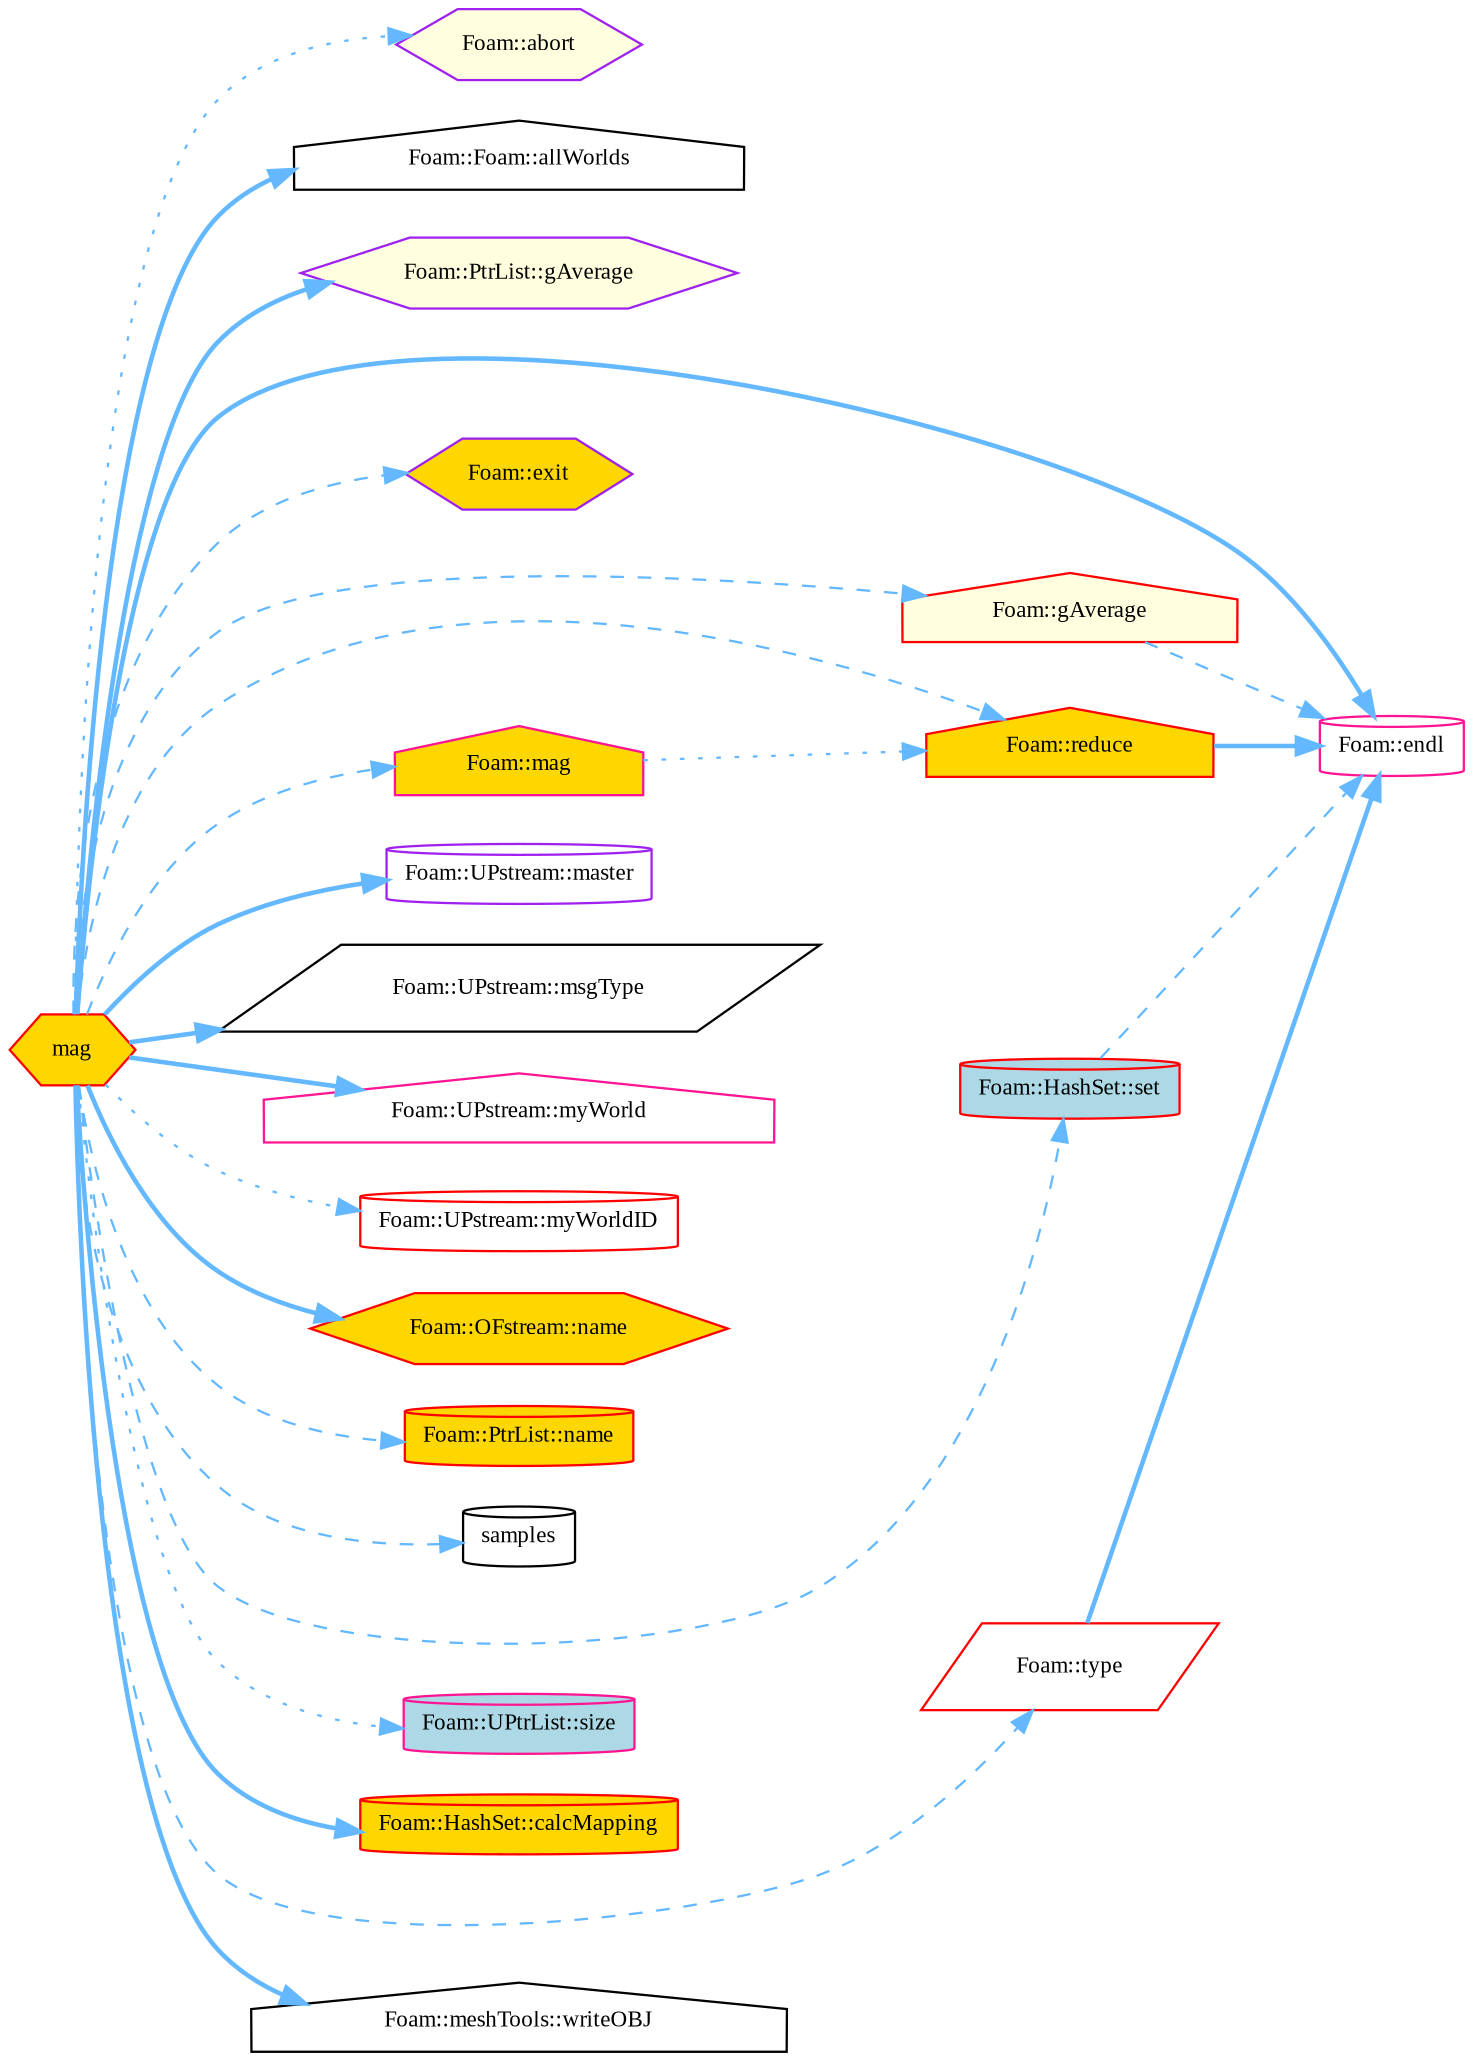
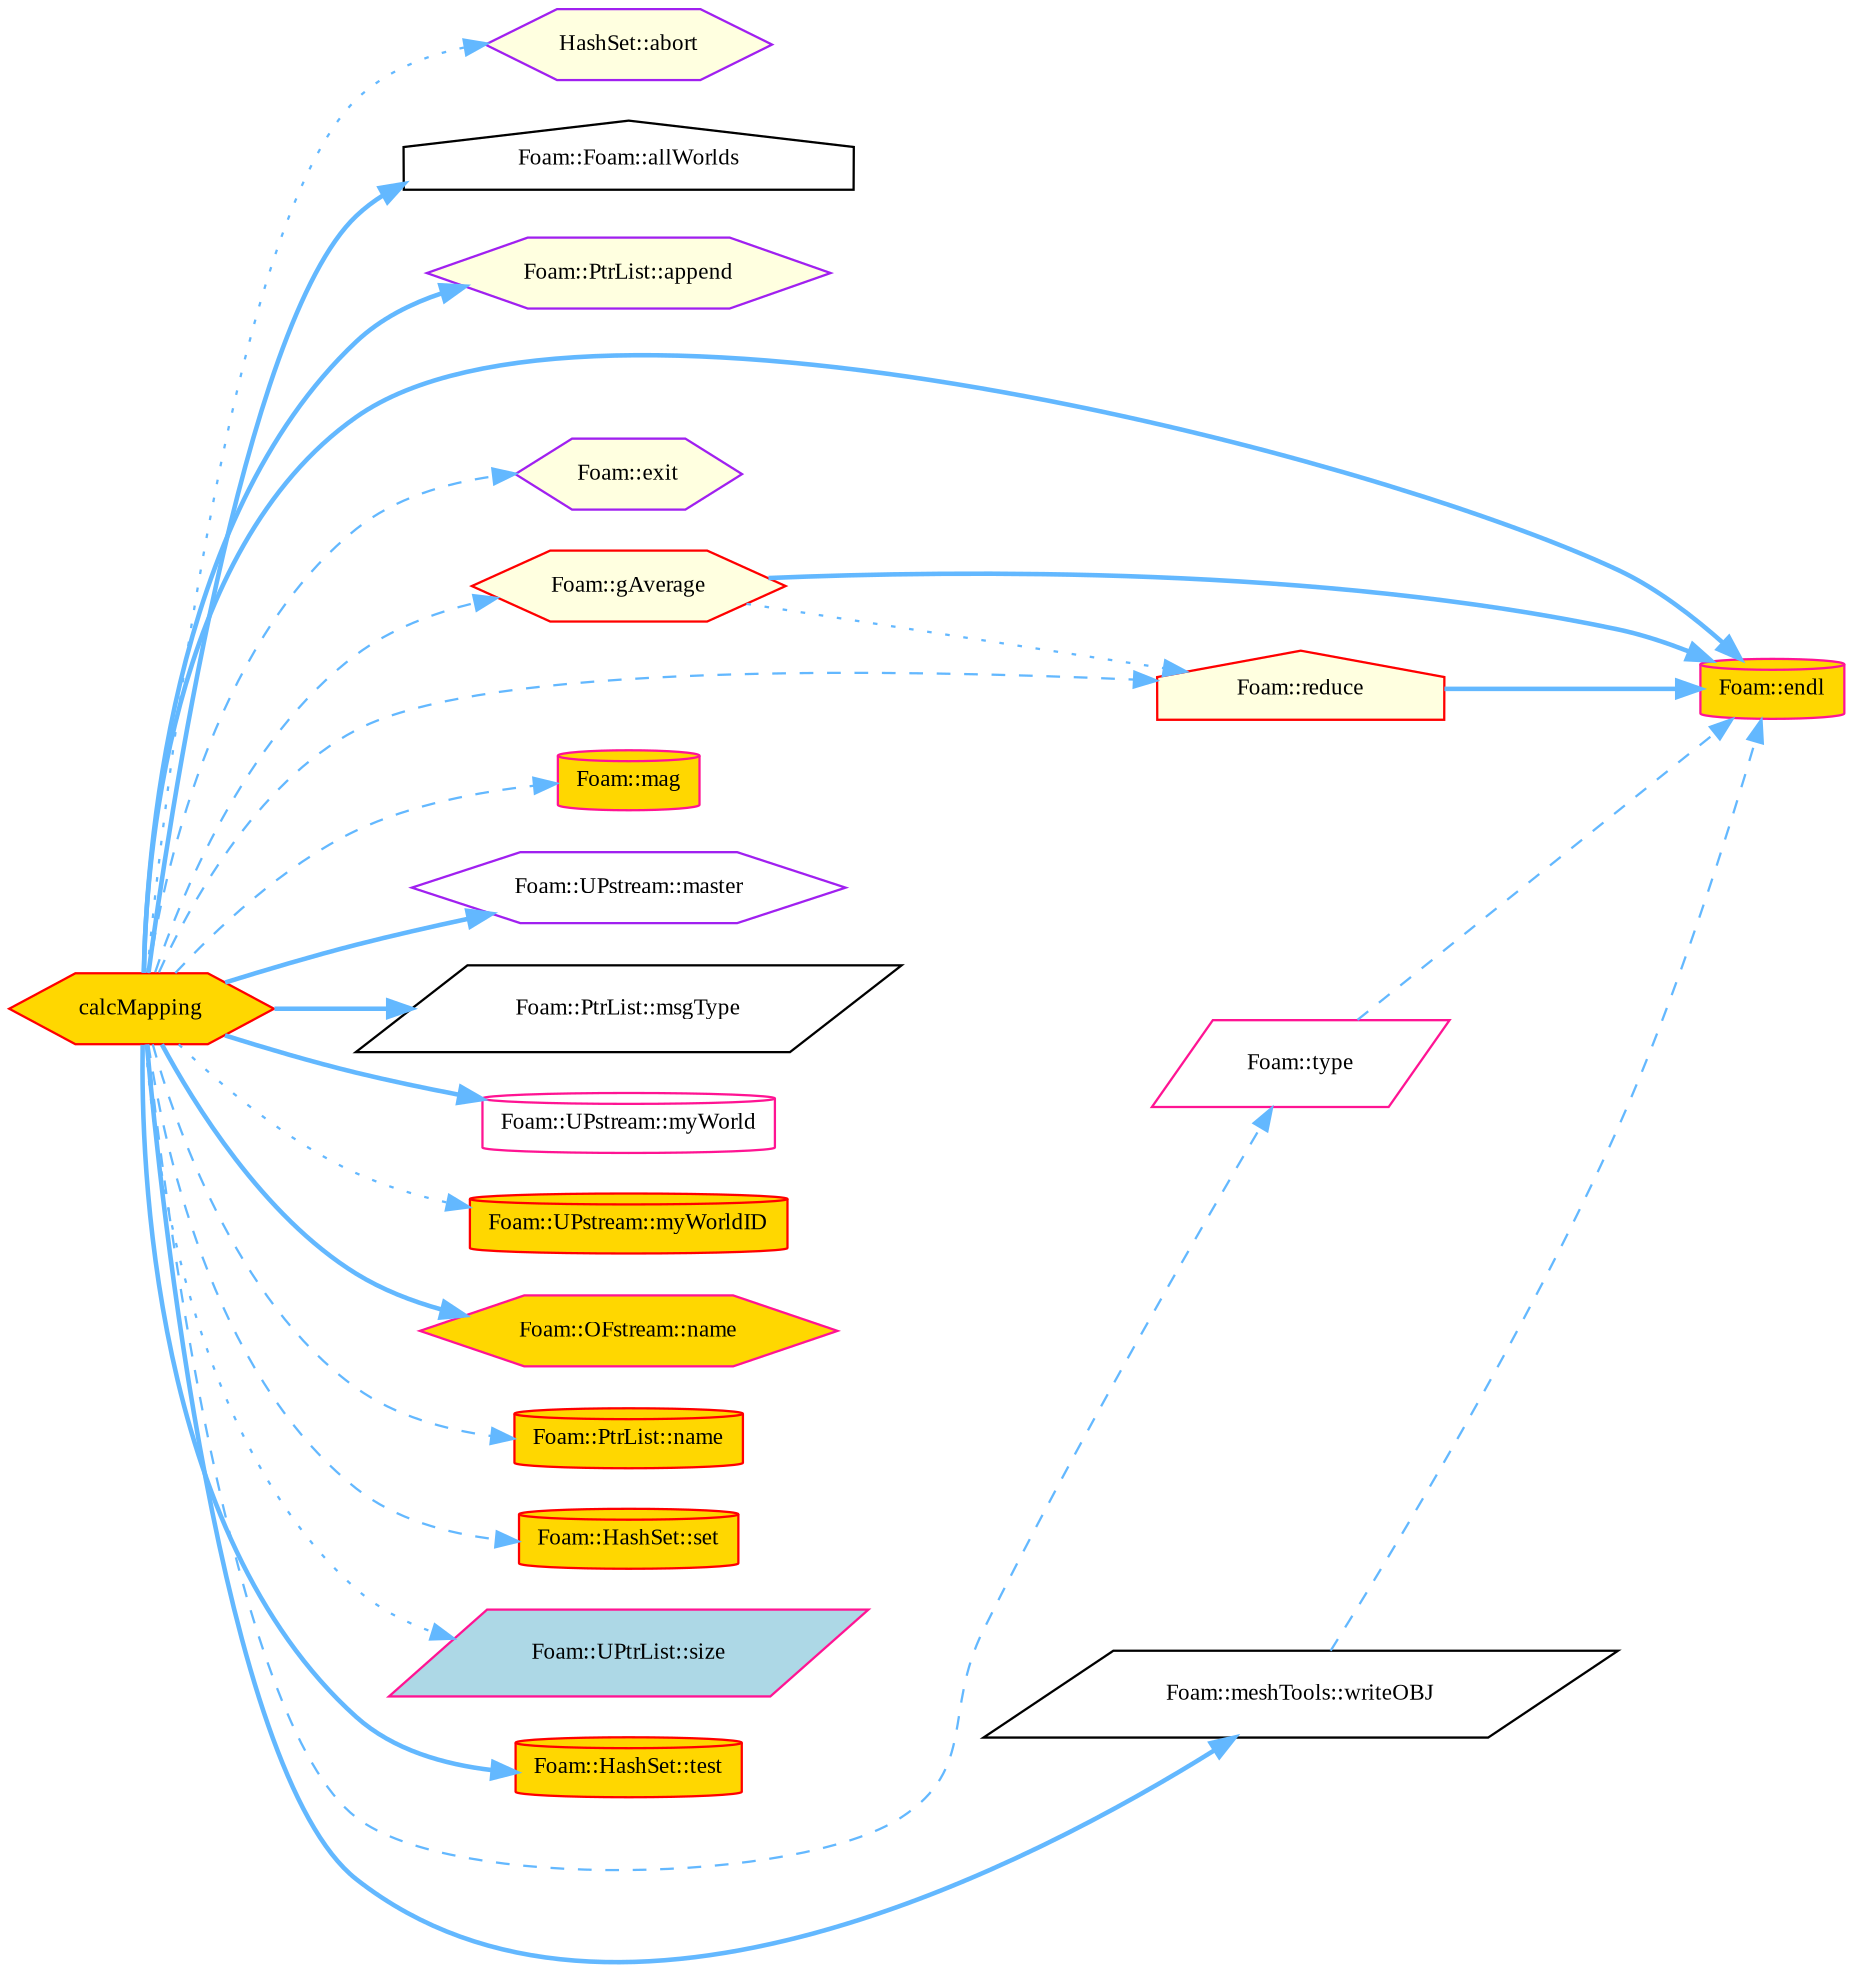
(519, 45) -> (629, 45)
(519, 273) -> (629, 273)
(519, 474) -> (629, 474)
(1070, 611) -> (629, 586)
(1224, 676) -> (1232, 581)
(1070, 746) -> (1301, 689)
(1392, 746) -> (1772, 689)
(773, 756) -> (955, 636)
(519, 764) -> (629, 780)
(519, 874) -> (629, 888)
(1223, 926) -> (1578, 1212)
(519, 988) -> (629, 1009)
(73, 1050) -> (142, 1009)
(1070, 1089) -> (629, 1539)
(519, 1112) -> (629, 1123)
(1229, 1210) -> (1536, 877)
(519, 1221) -> (629, 1224)
(519, 1329) -> (629, 1331)
(519, 1536) -> none
(1070, 1667) -> (1301, 1064)
(519, 1724) -> (629, 1653)
(519, 1824) -> (629, 1767)
(519, 2021) -> (1301, 1694)
